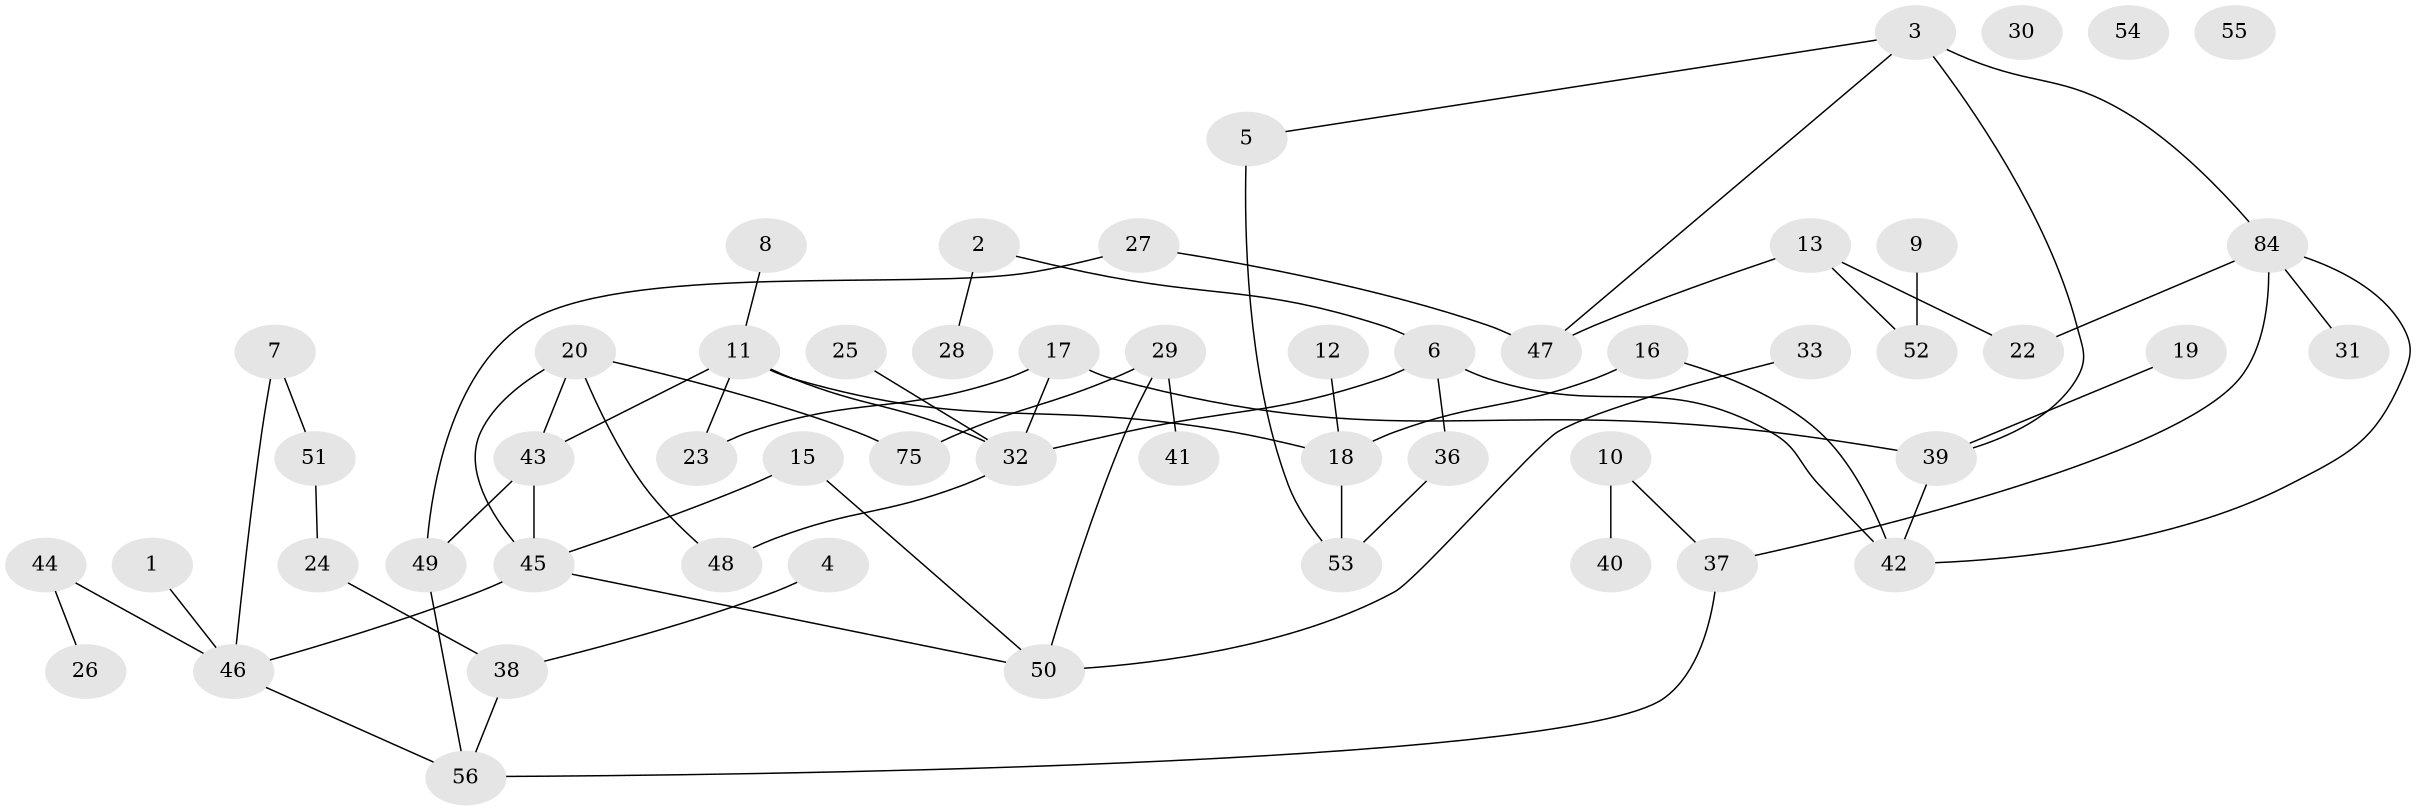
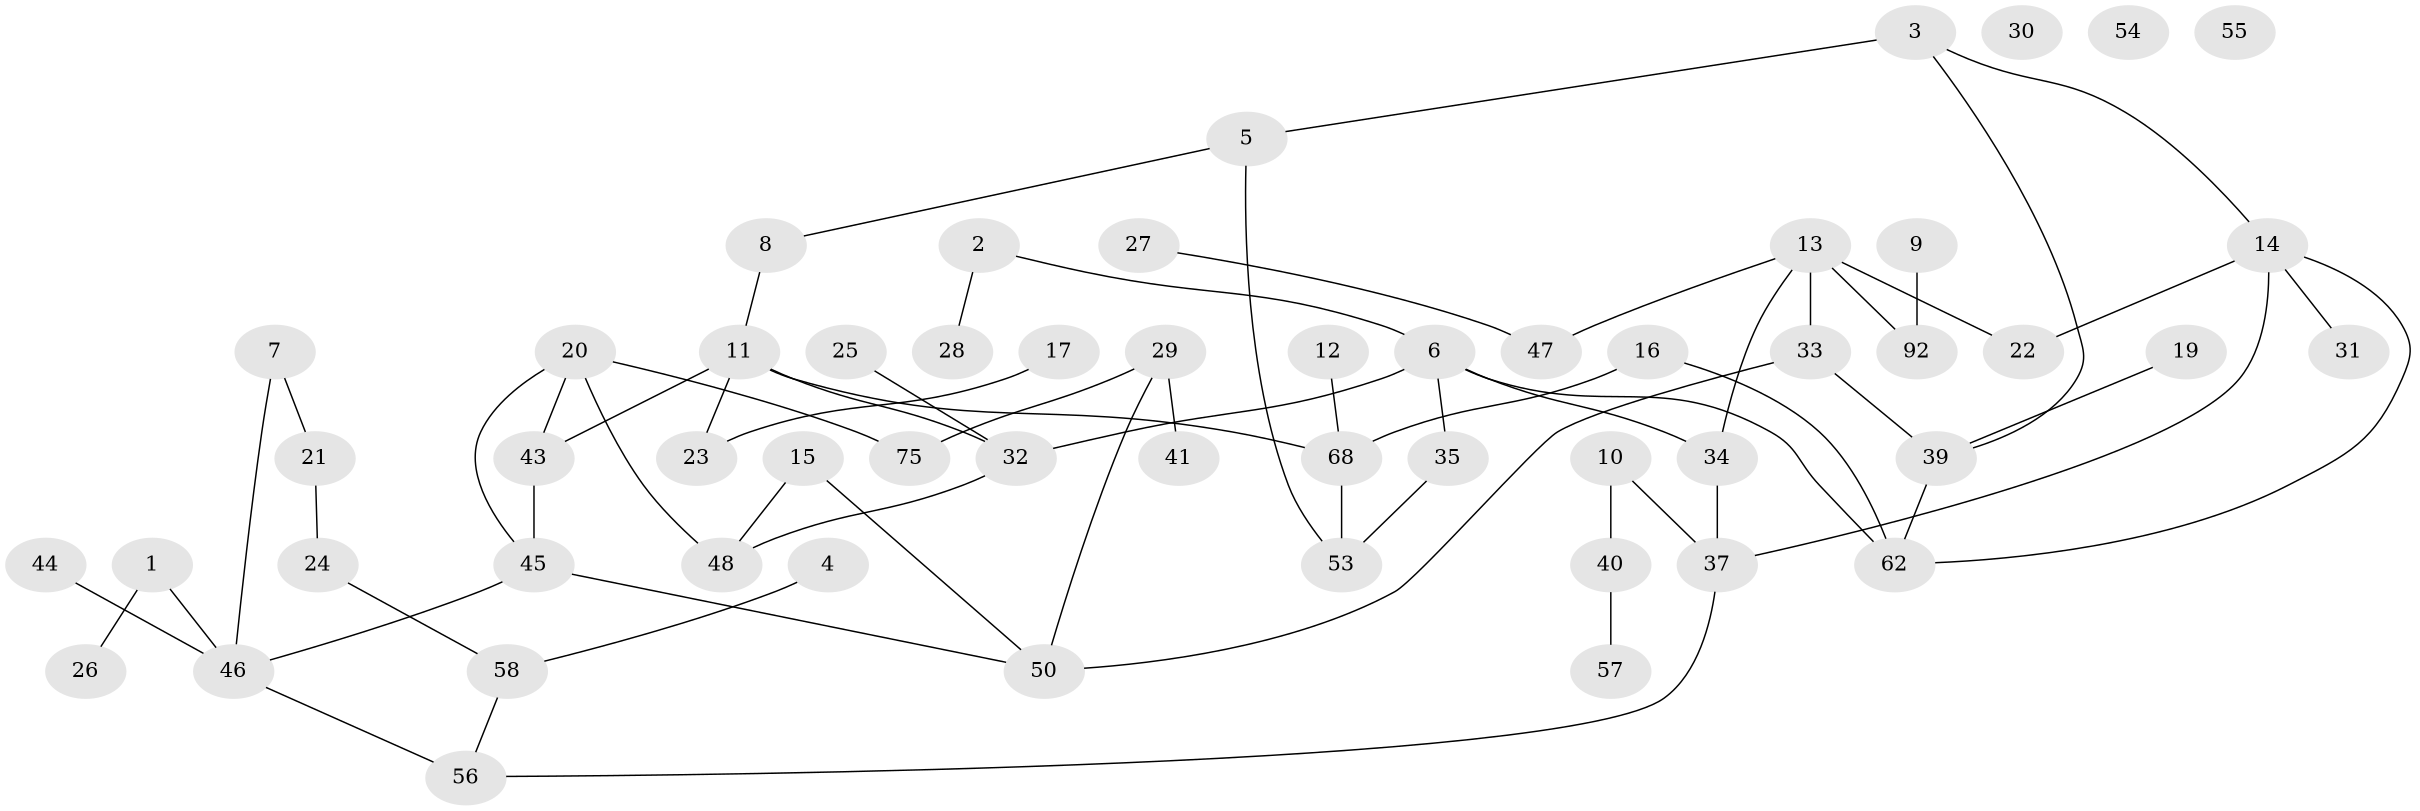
none -> (1007, 192)
(1728, 192) -> none
(2268, 246) -> (2268, 246)
none -> (1810, 299)
(1917, 352) -> (1917, 352)
(1042, 394) -> none
(1492, 420) -> (1873, 405)
(315, 459) -> (315, 459)
(1342, 459) -> (1342, 459)
(1448, 459) -> (1448, 459)
none -> (1717, 459)
(682, 512) -> (762, 512)
(426, 565) -> none
(1895, 565) -> (1895, 565)
(66, 618) -> (119, 618)
(507, 672) -> (507, 672)
none -> (1611, 672)
